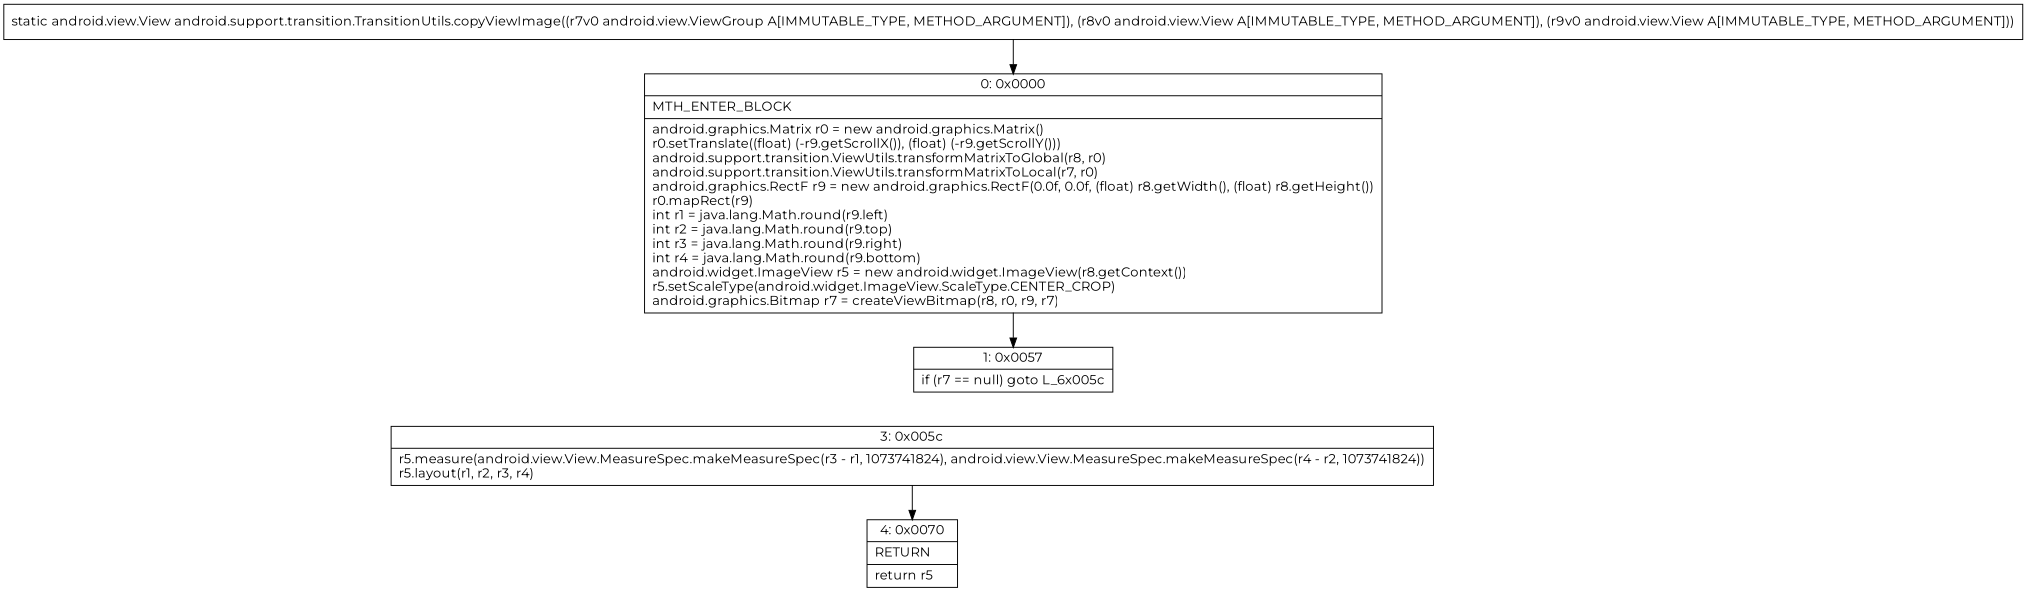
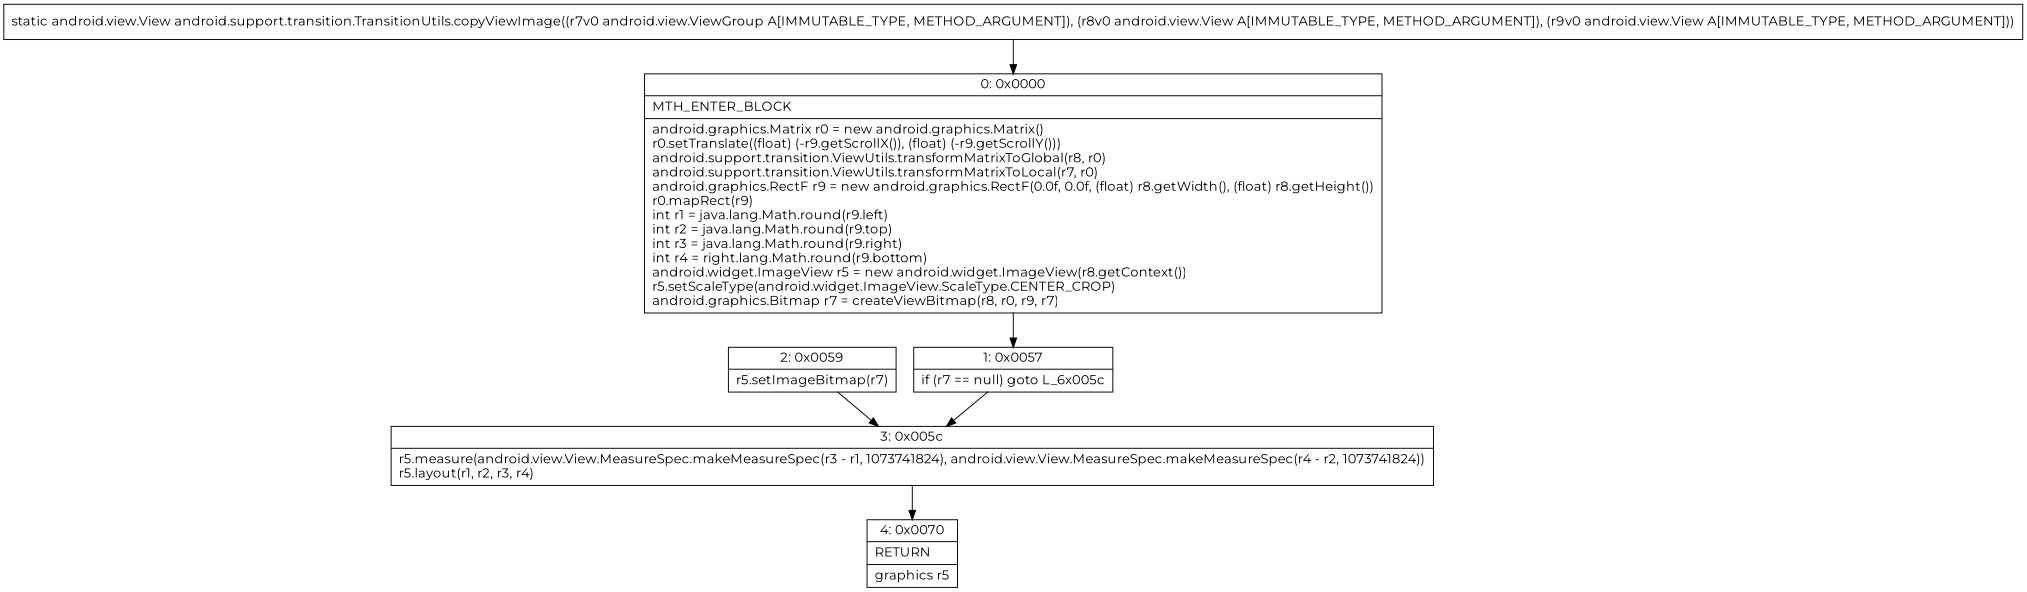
(787, 258) -> (790, 258)
none -> (812, 370)
none -> (971, 406)
(904, 575) -> (912, 575)
